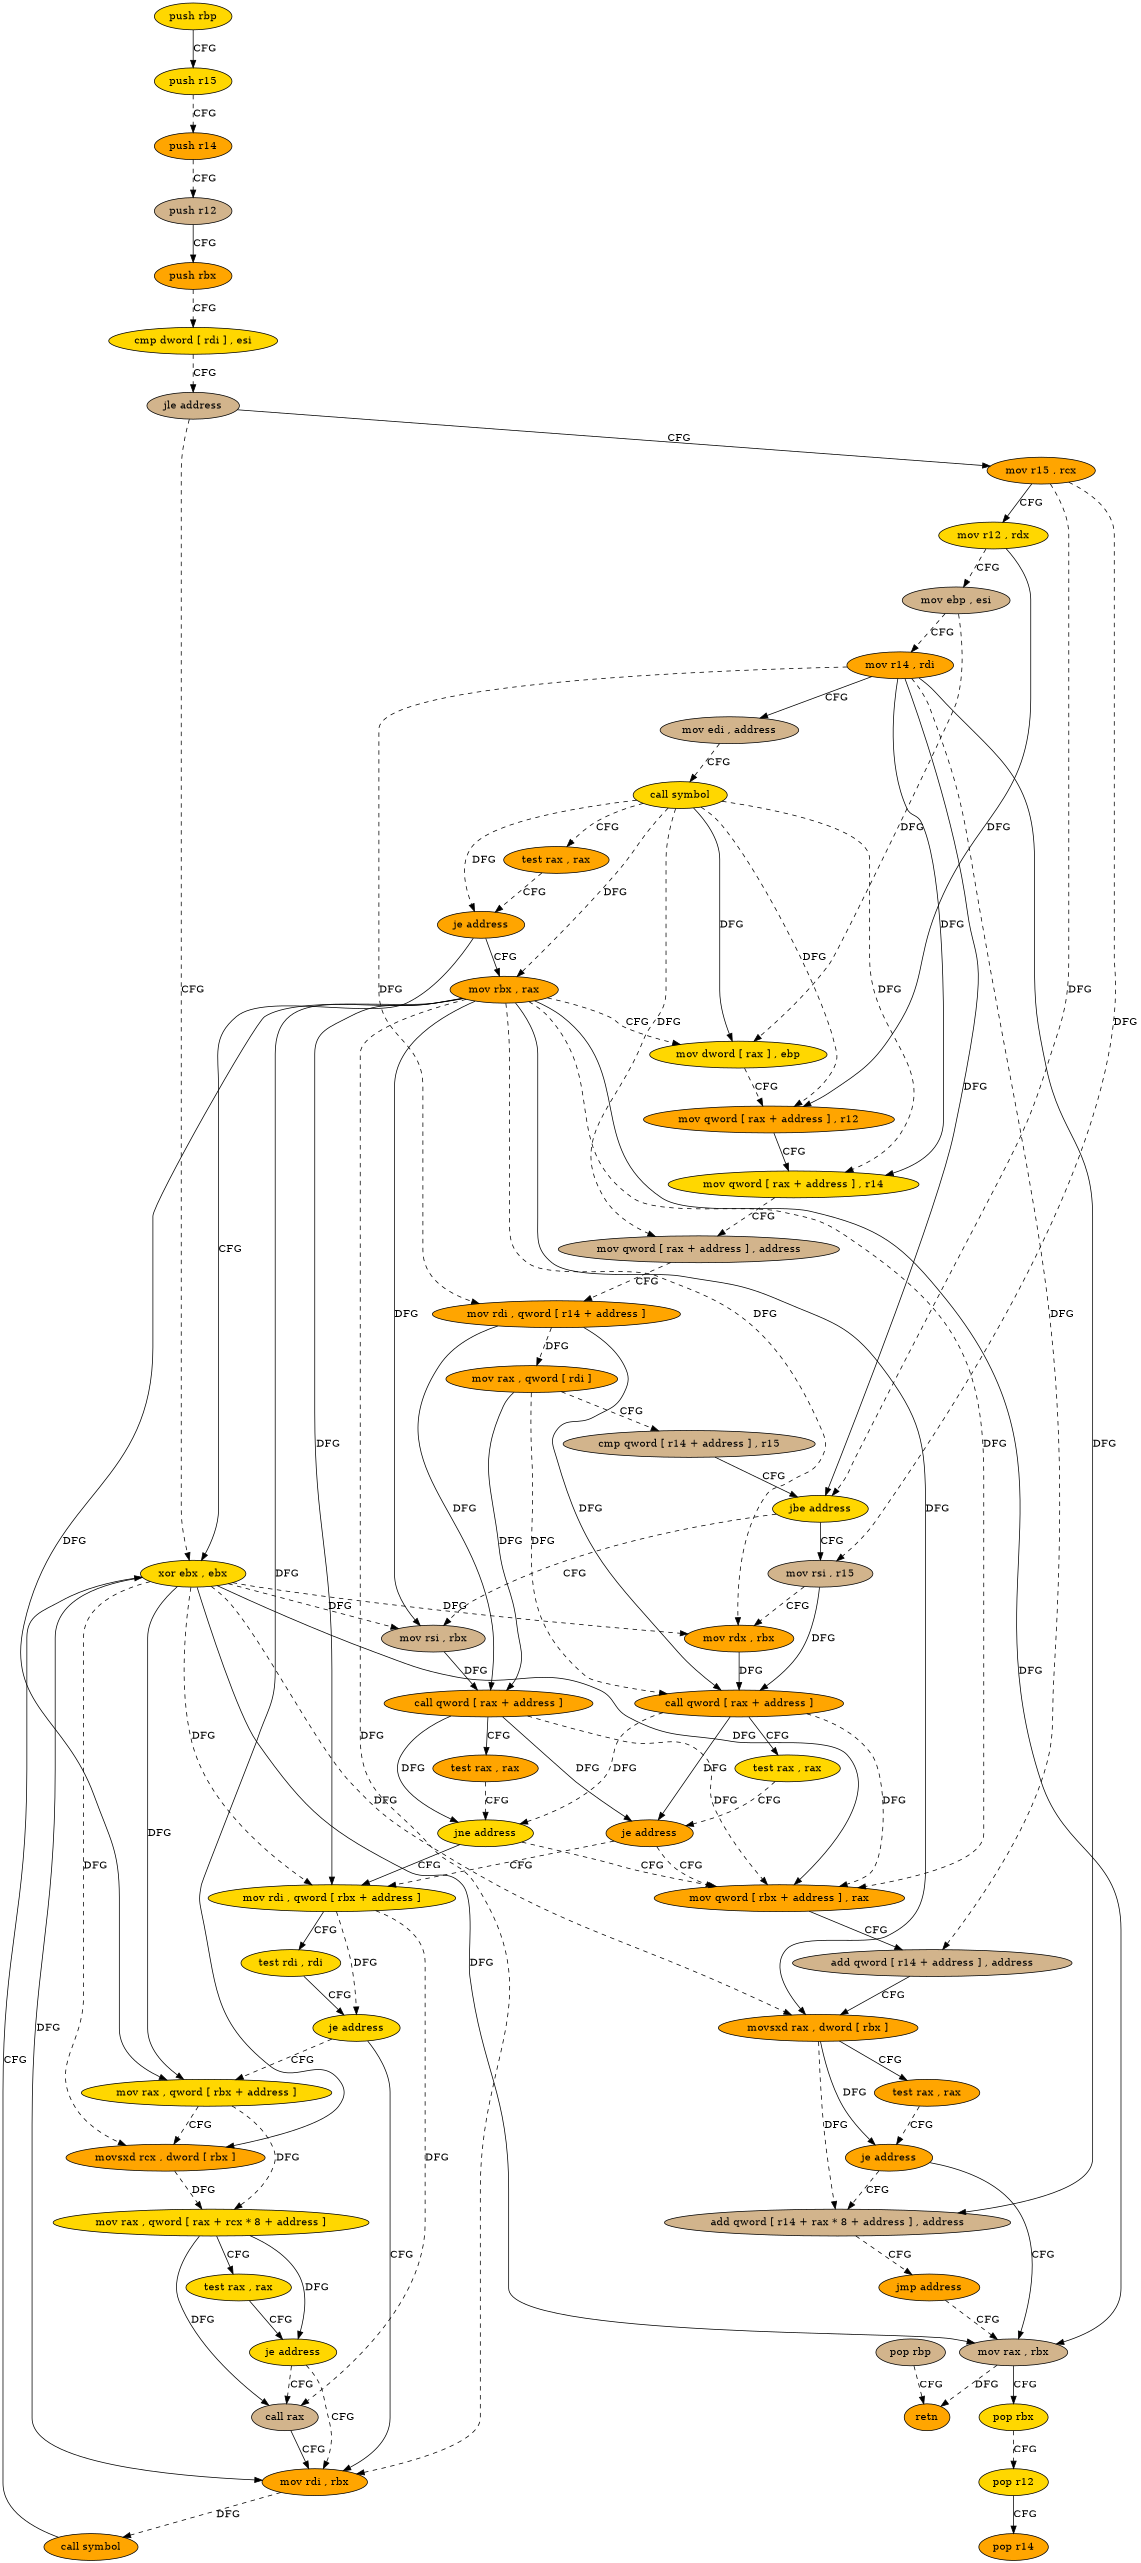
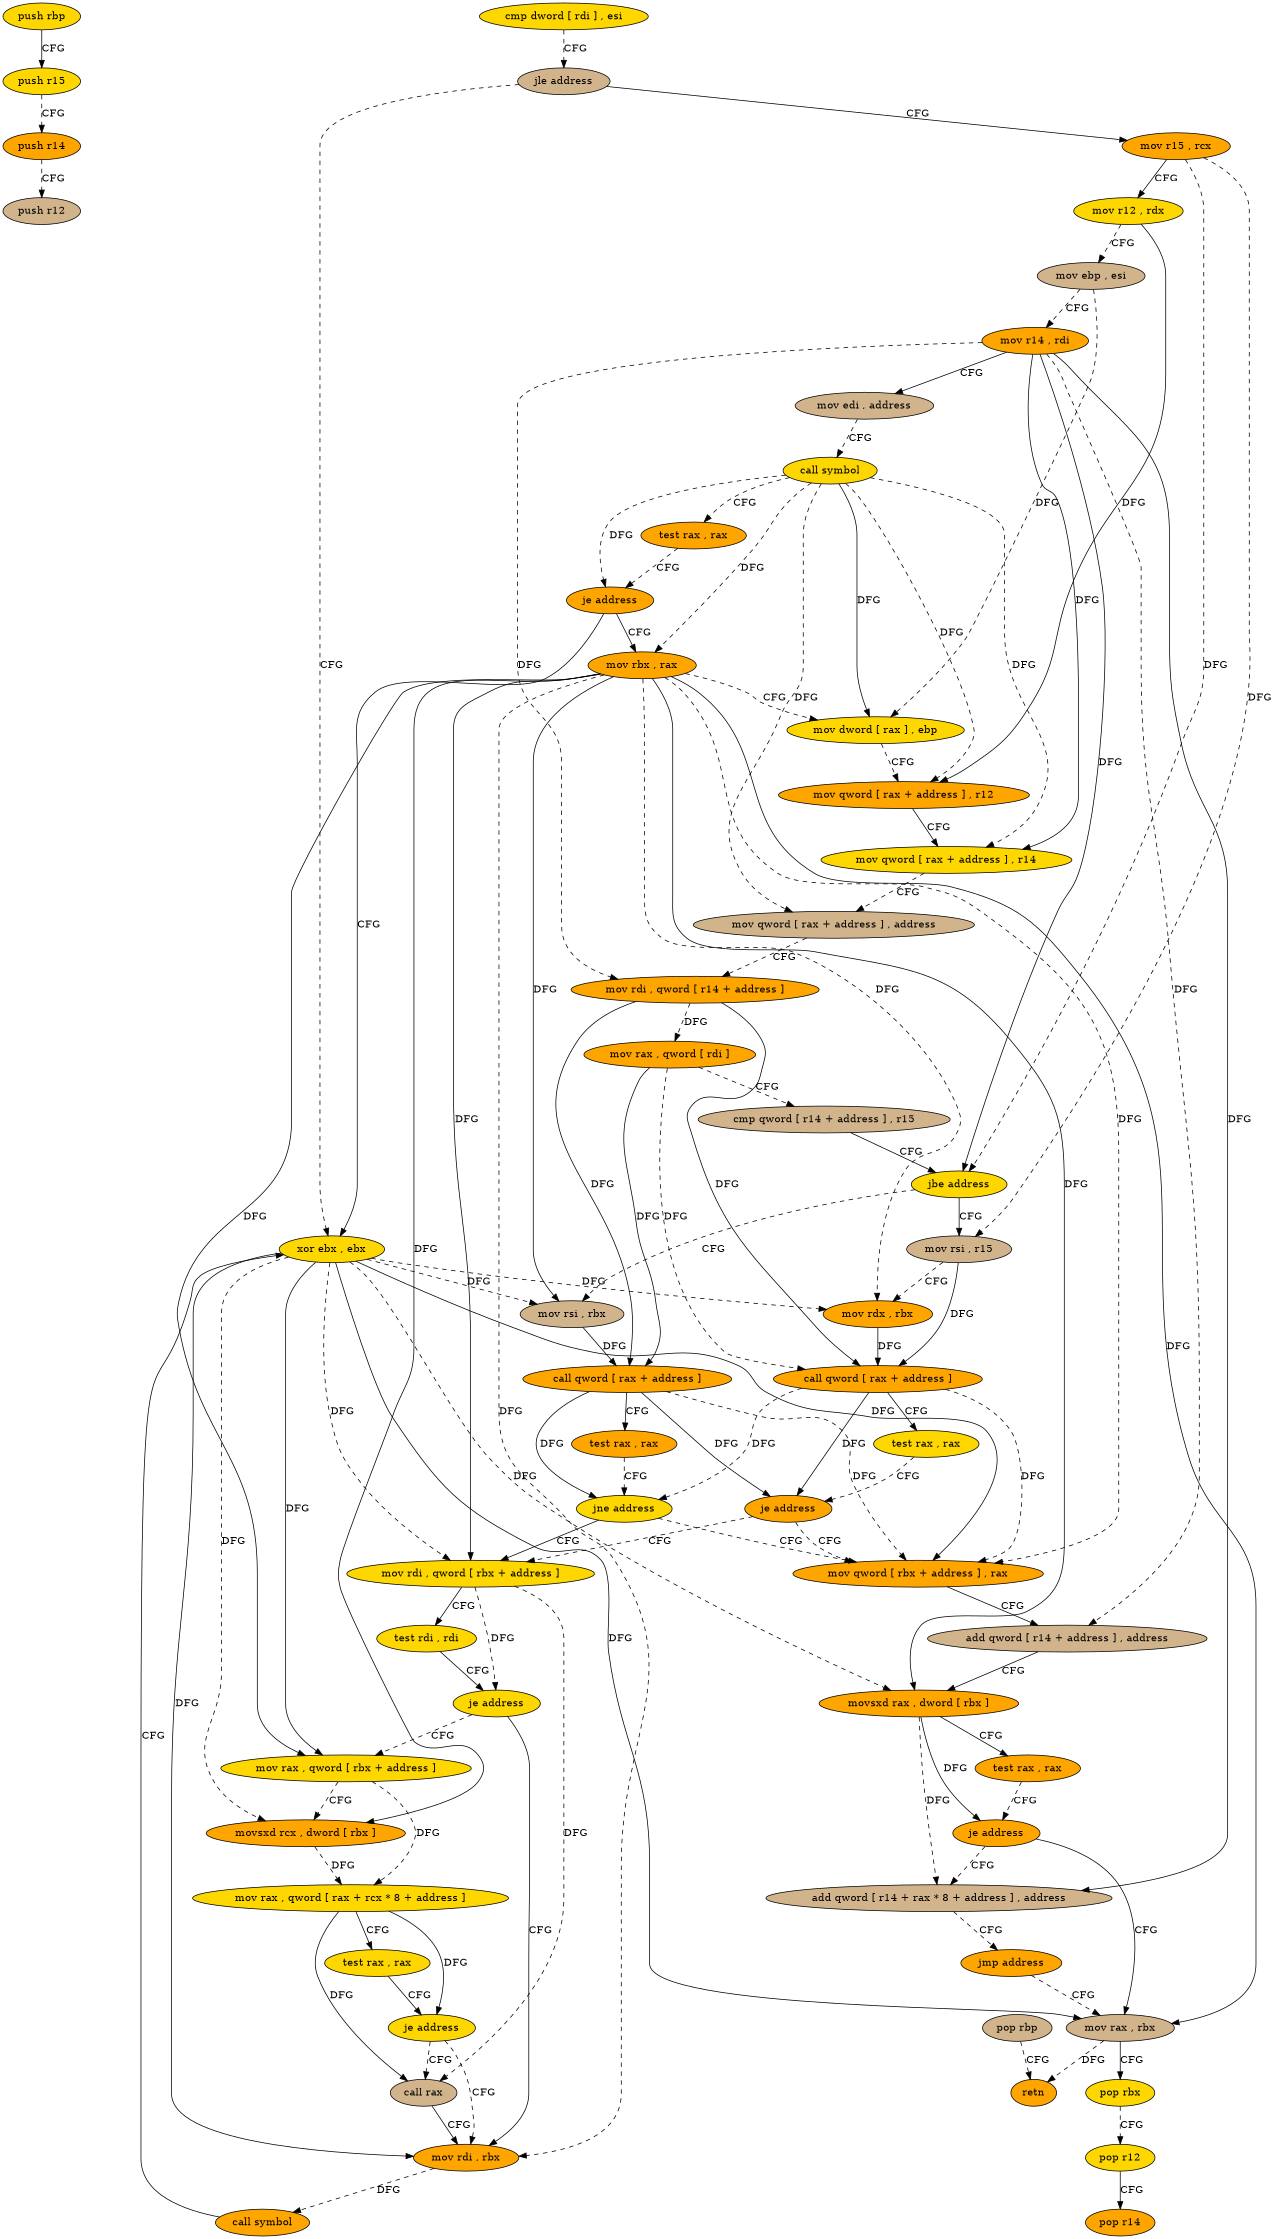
(193, 276) -> none
